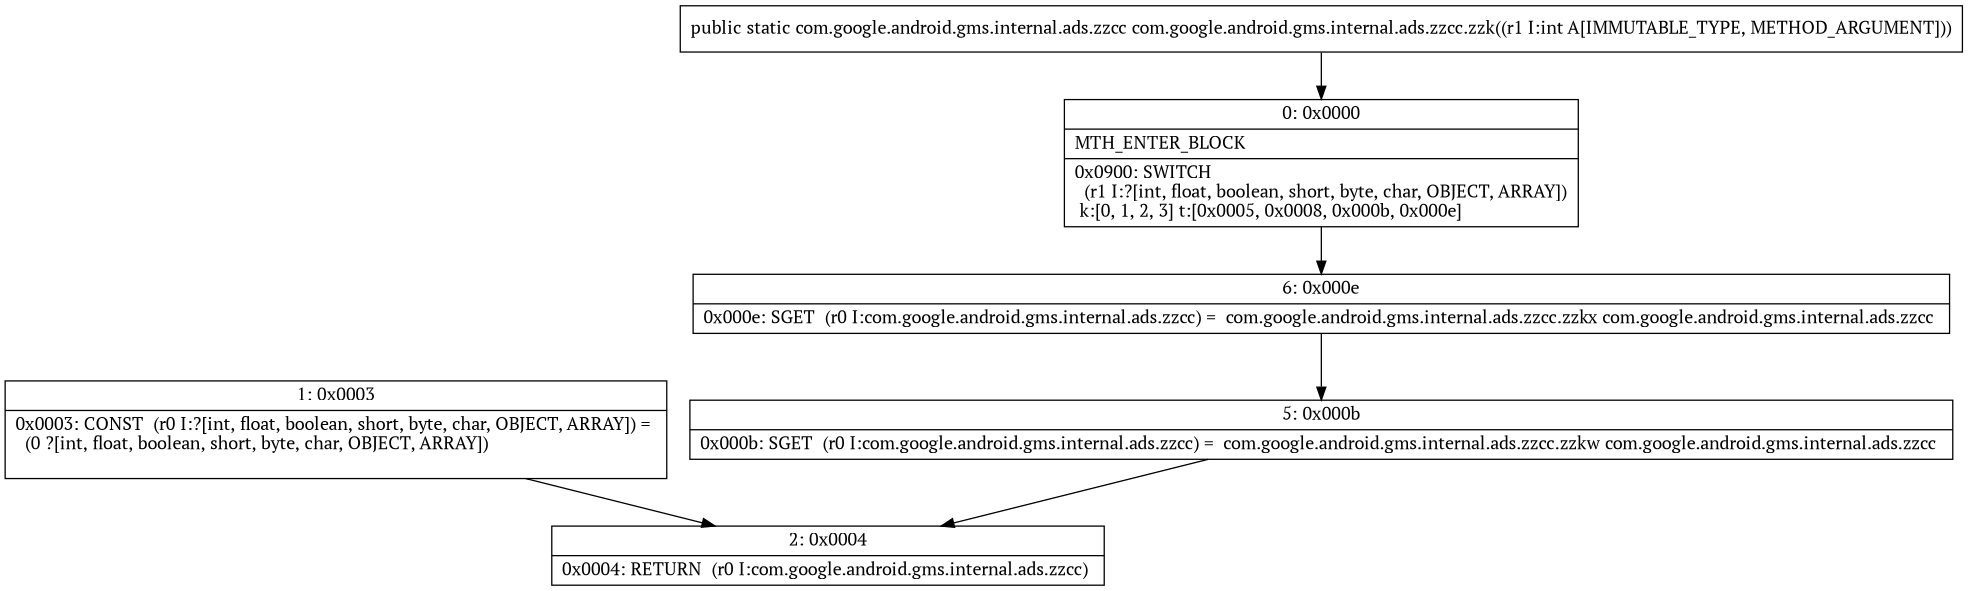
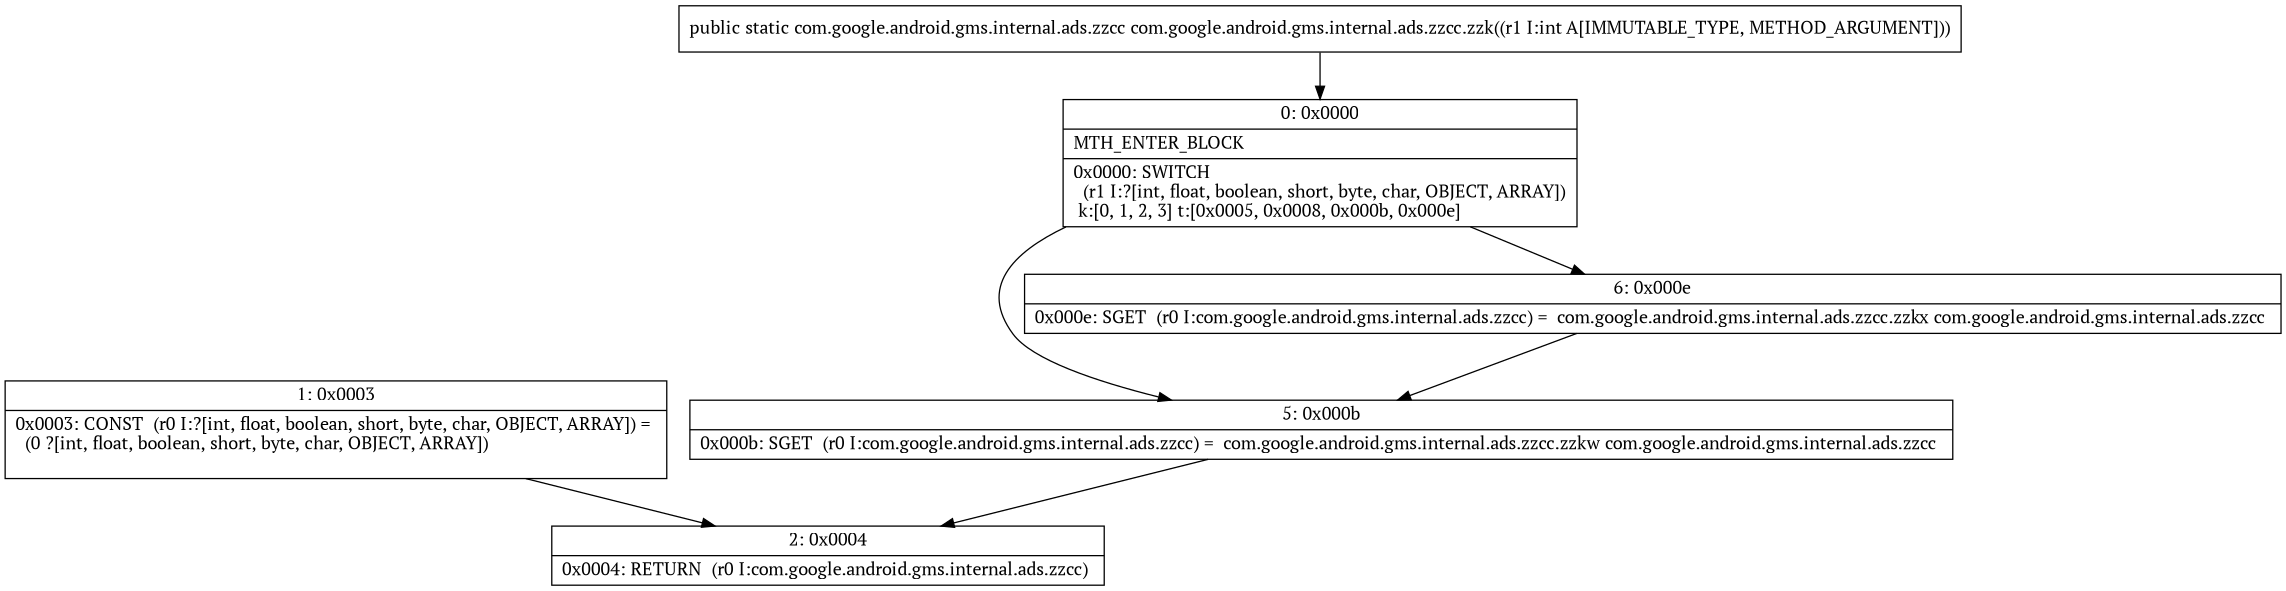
(1149, 173) -> (1147, 173)
none -> (1020, 341)
